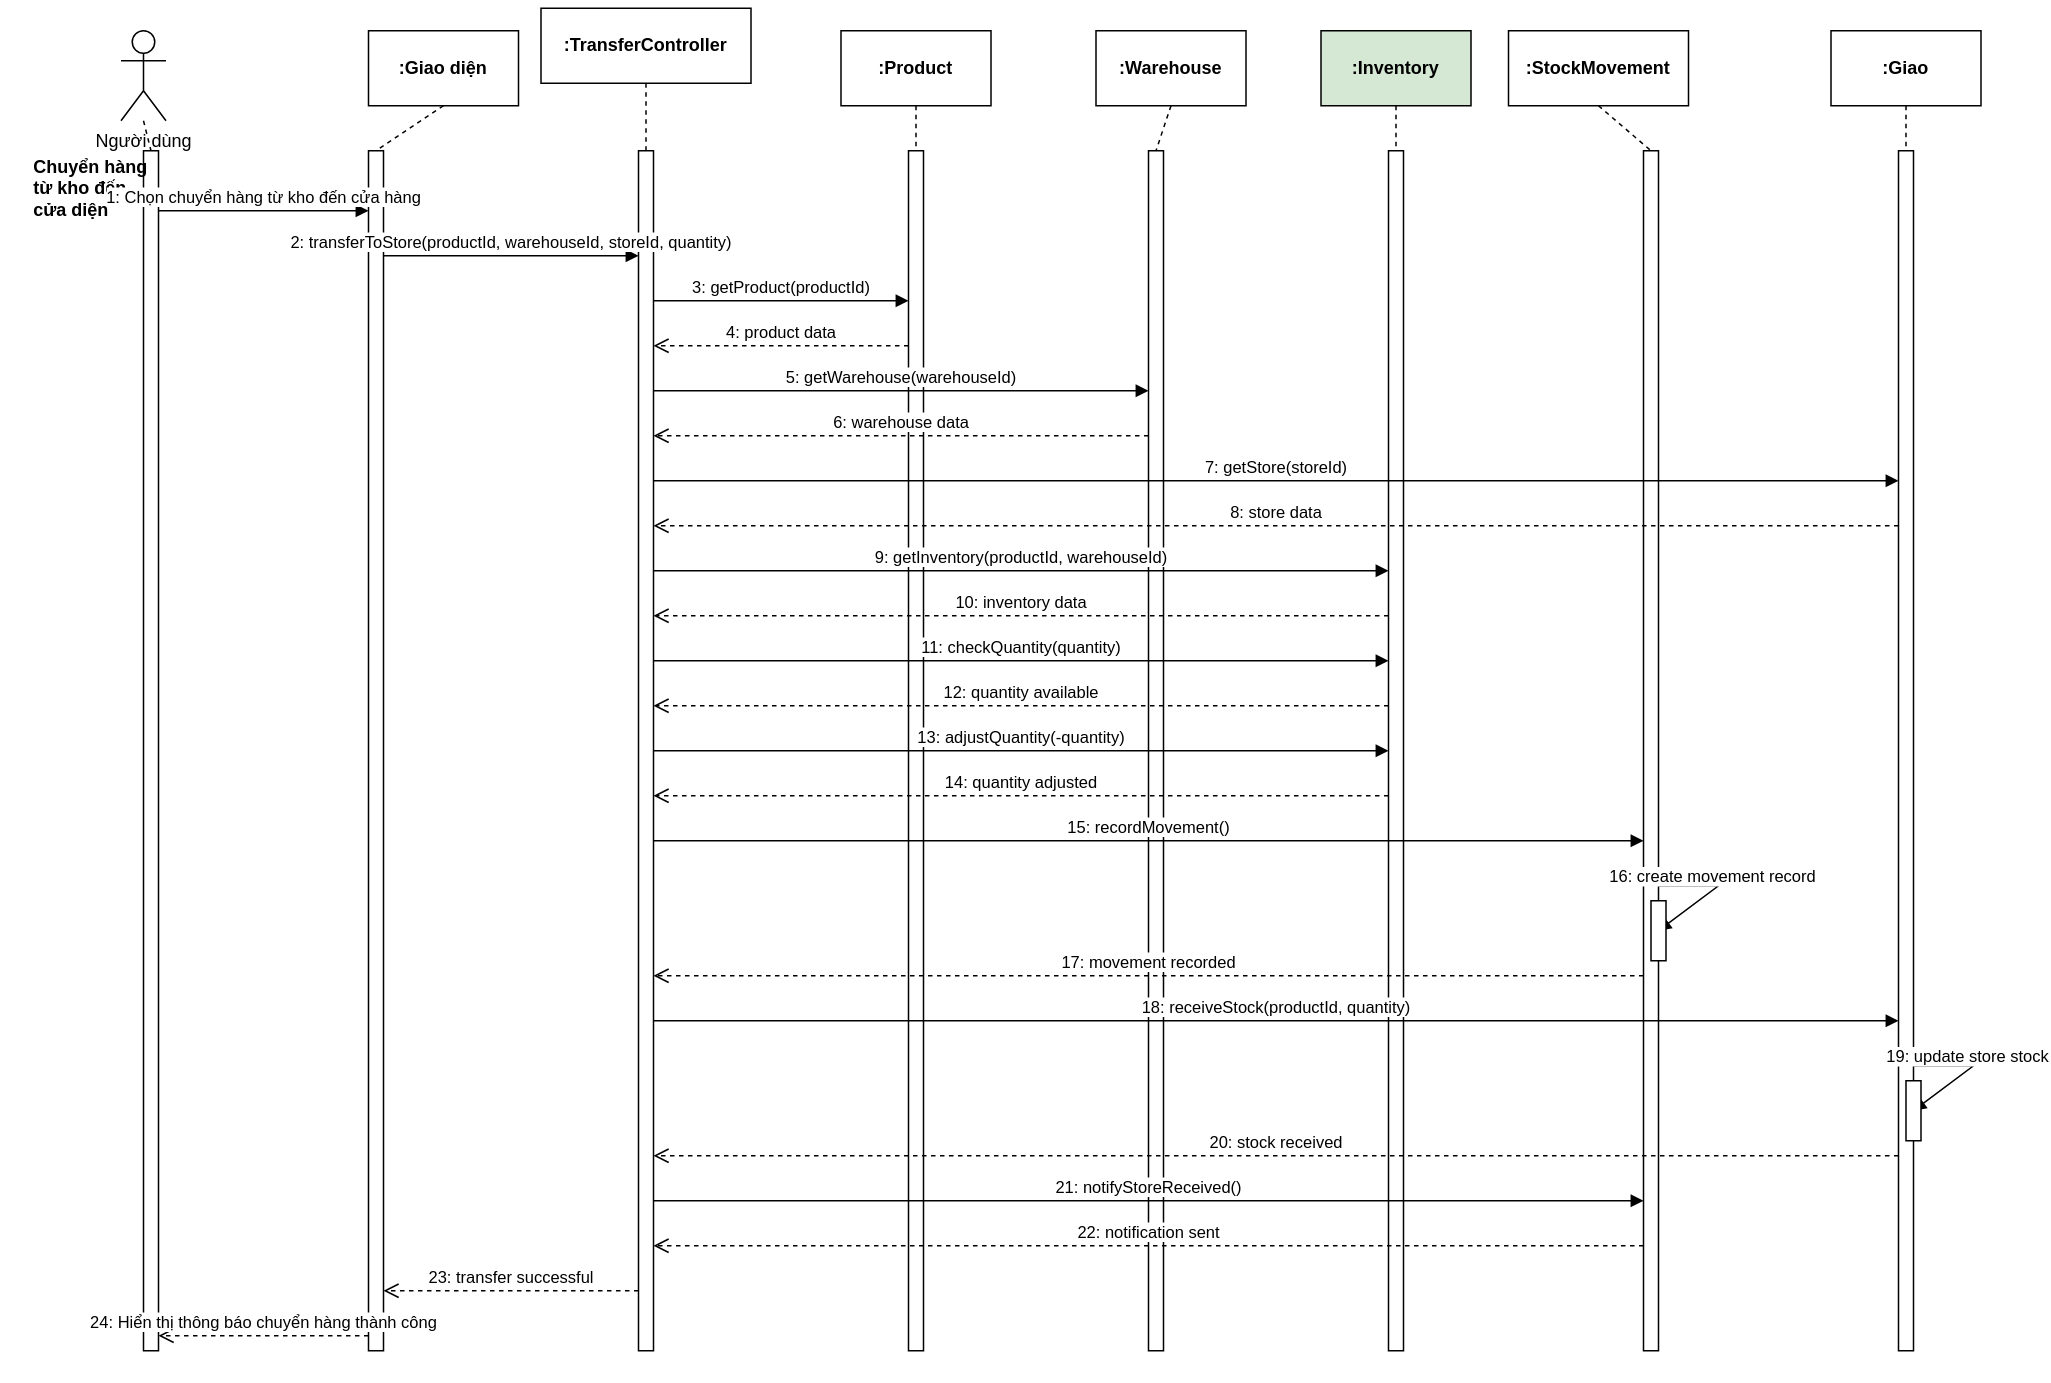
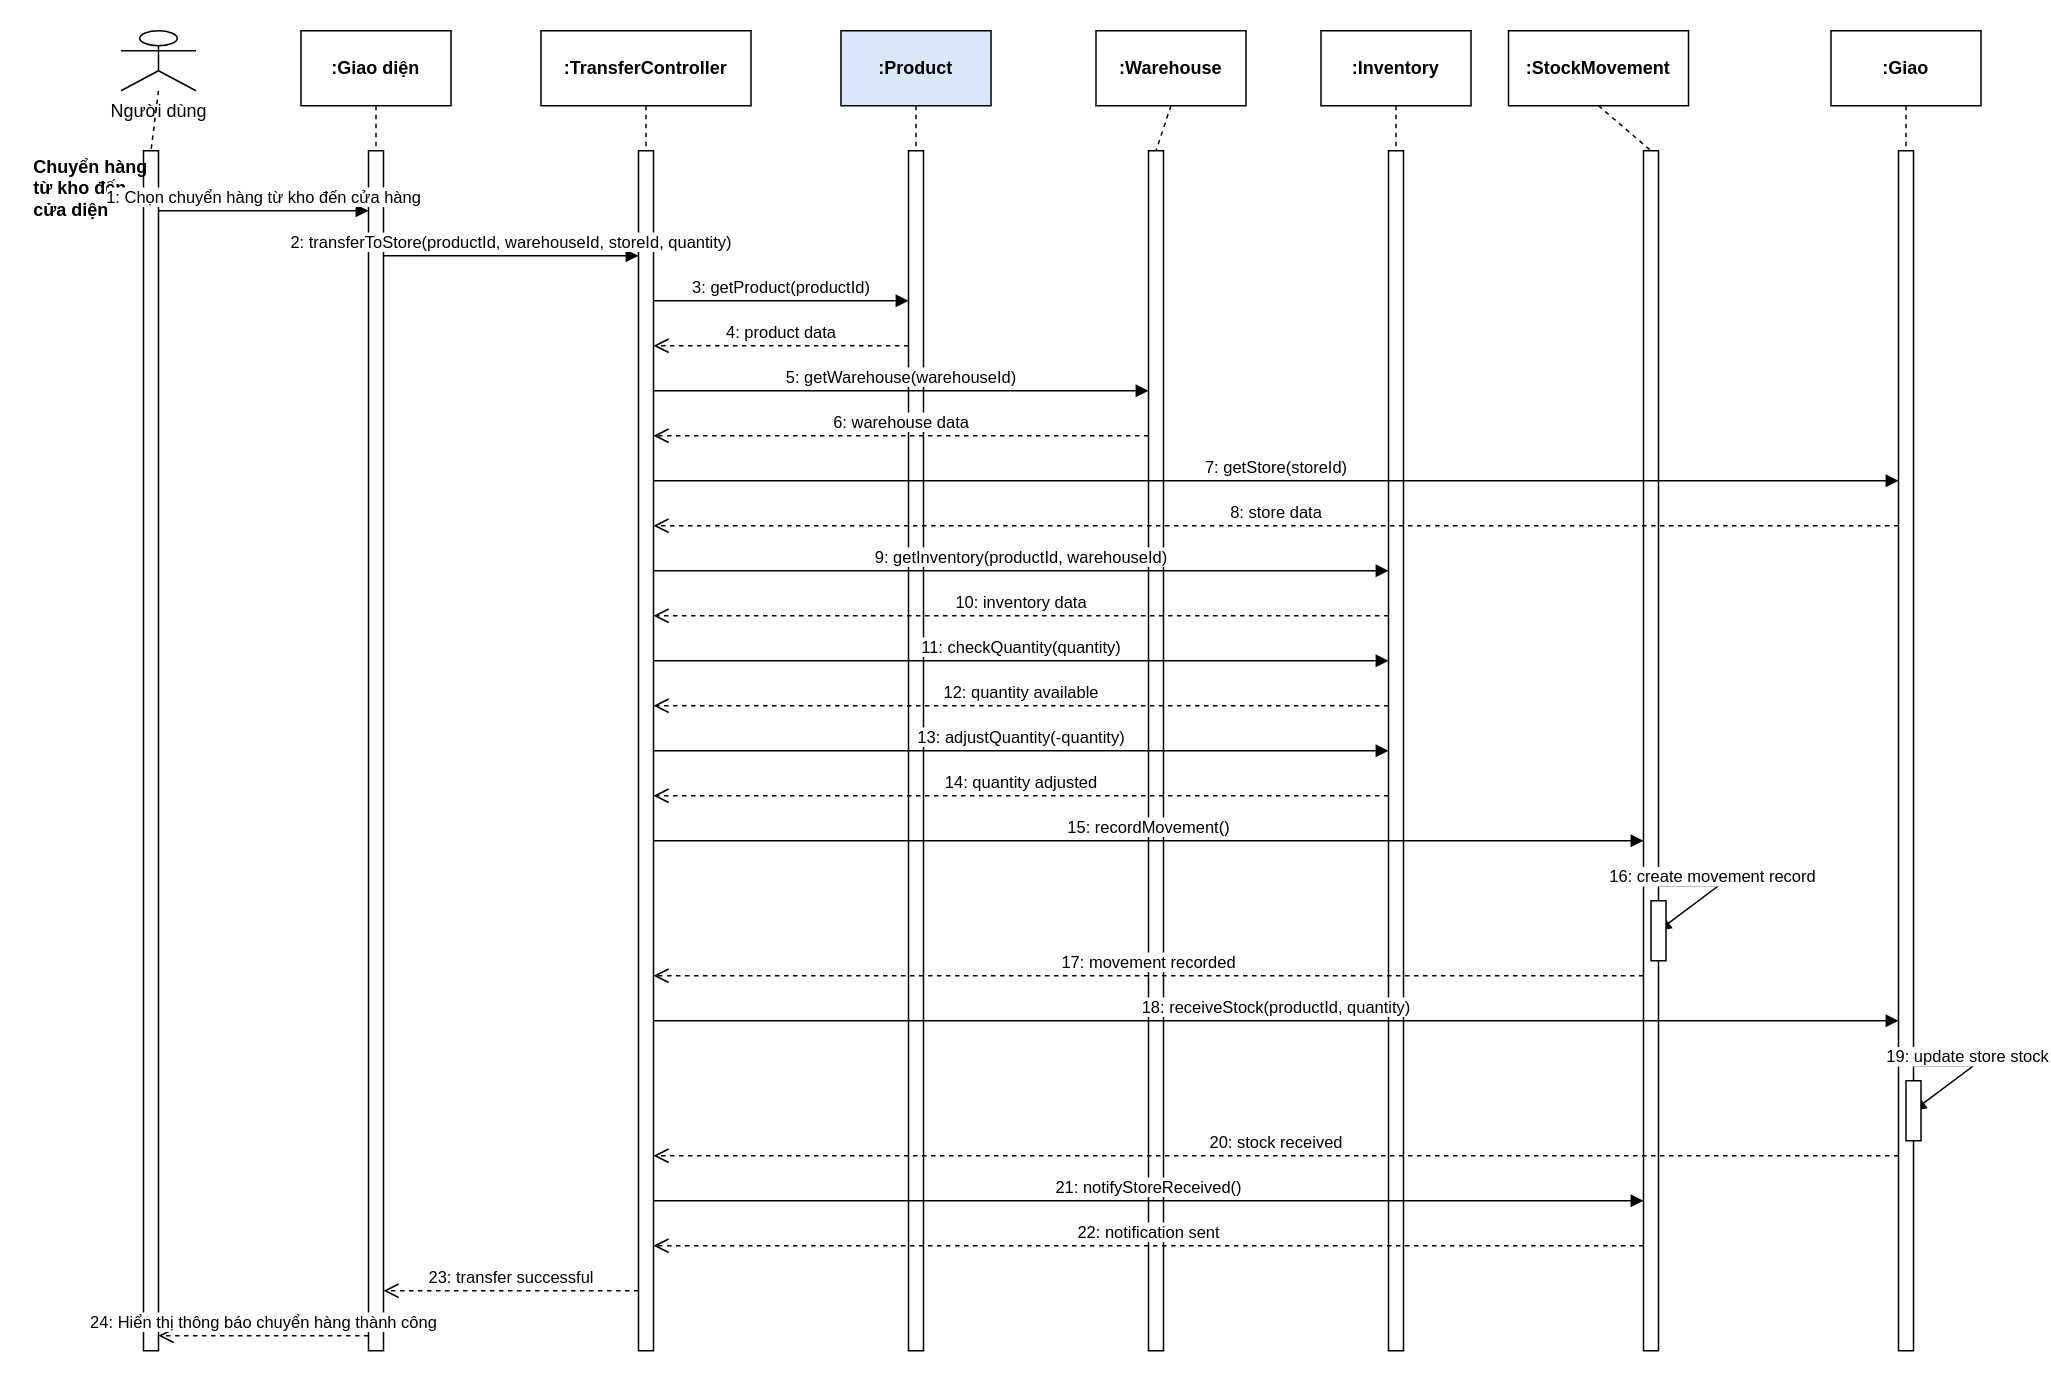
(646, 46) -> (646, 68)
(443, 68) -> (376, 68)
(916, 68) -> (916, 68)
(1396, 68) -> (1396, 68)
(143, 76) -> (158, 61)
